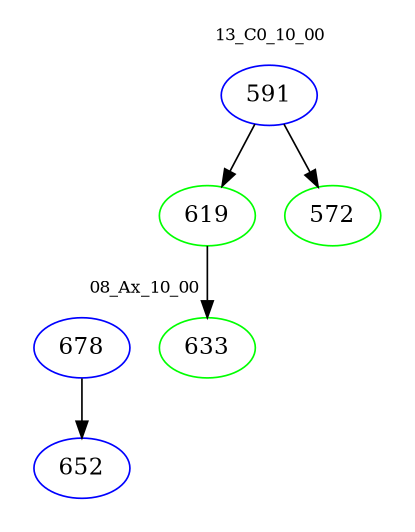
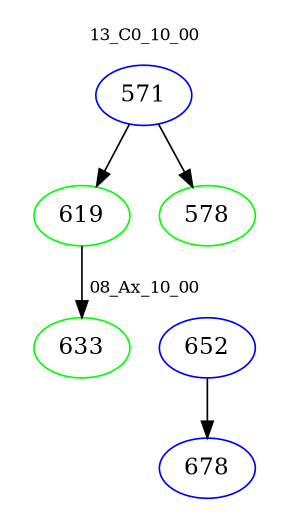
(269, 95) -> (144, 95)
(333, 216) -> (207, 216)
(82, 400) -> (207, 400)
